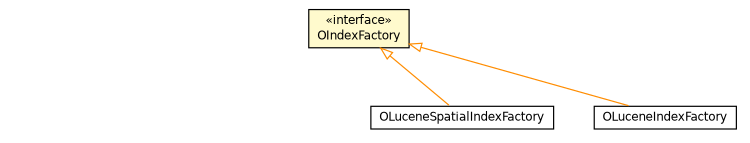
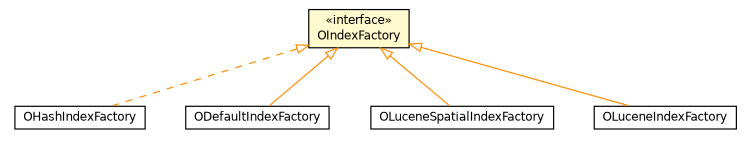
none -> (79, 117)
none -> (257, 117)
